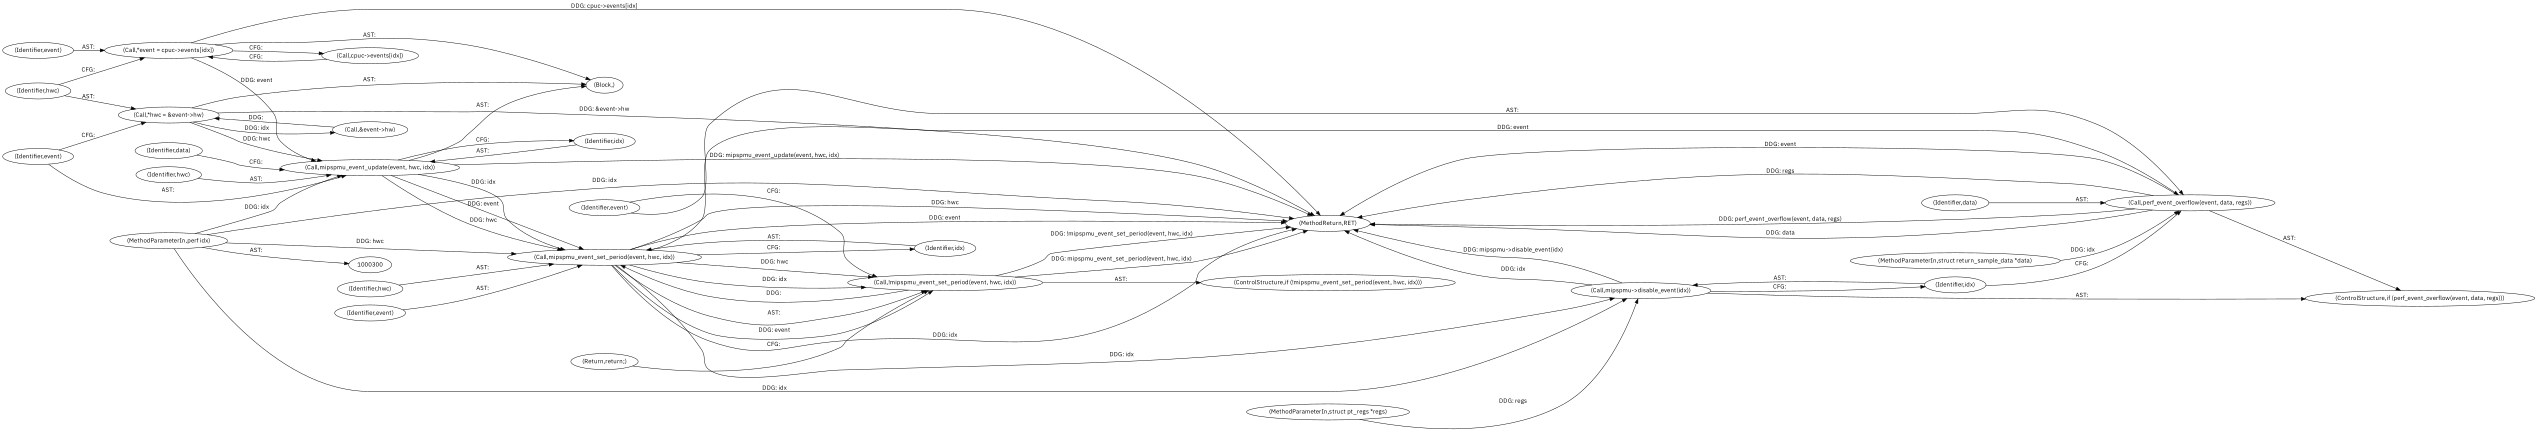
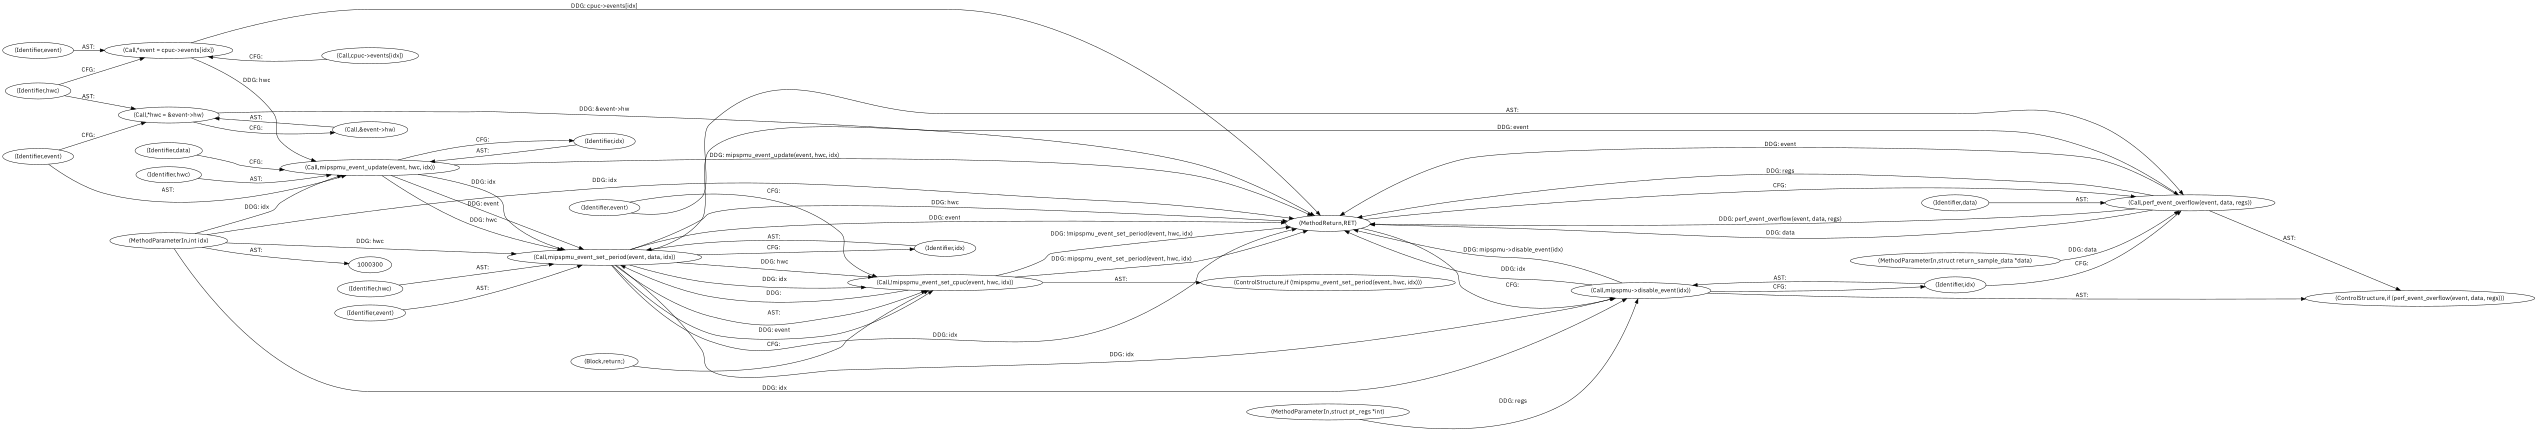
(276, 52) -> none
(257, 80) -> (257, 80)
(605, 85) -> none
(257, 117) -> (257, 117)
(257, 128) -> (257, 128)
(252, 146) -> none
none -> (1748, 192)
(169, 241) -> (169, 241)
(2083, 250) -> (2083, 250)
(605, 257) -> (605, 257)
(945, 283) -> (945, 283)
none -> (1476, 295)
(605, 362) -> (605, 362)
(1328, 412) -> (1328, 412)
